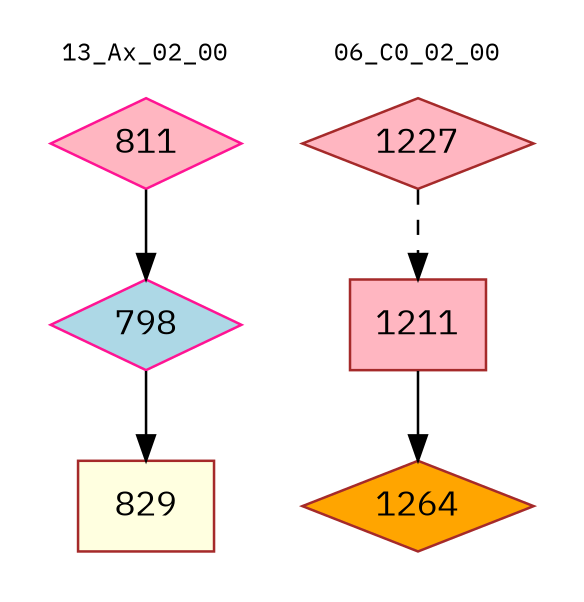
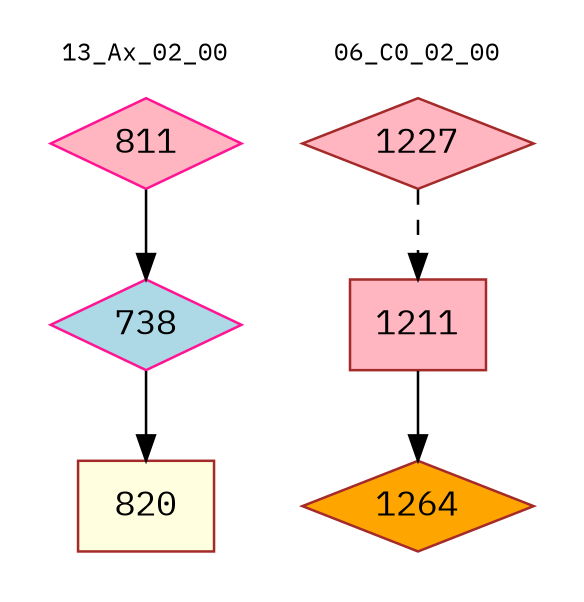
(146, 325) -> (146, 325)
(146, 506) -> (146, 506)
